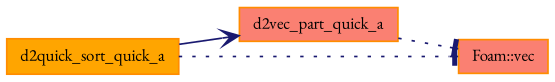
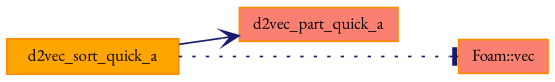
(424, 43) -> none
(93, 56) -> (93, 56)
